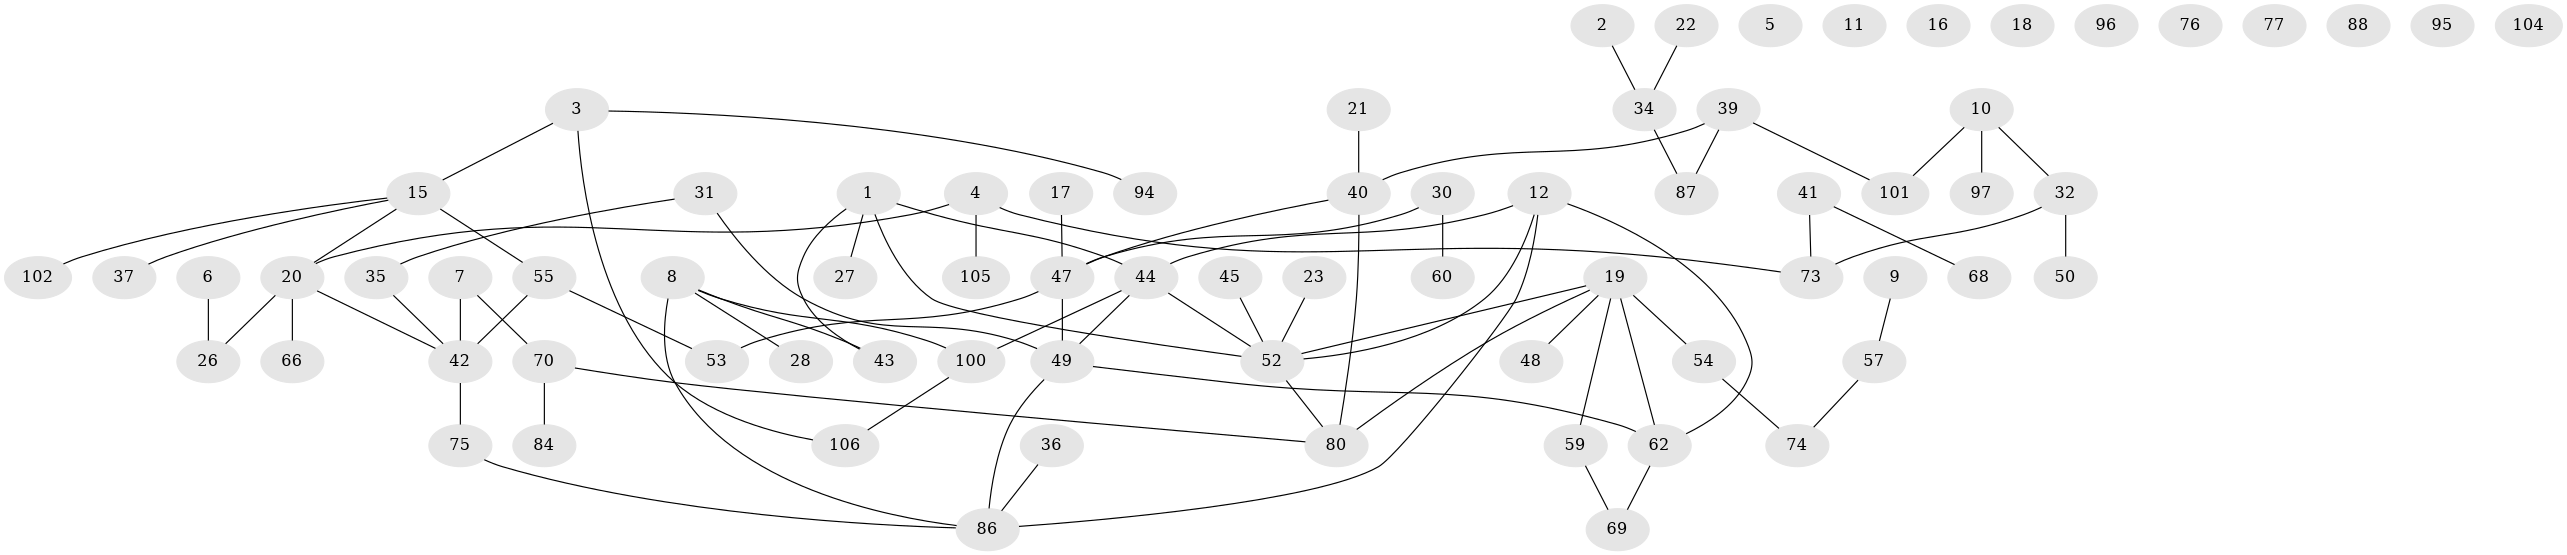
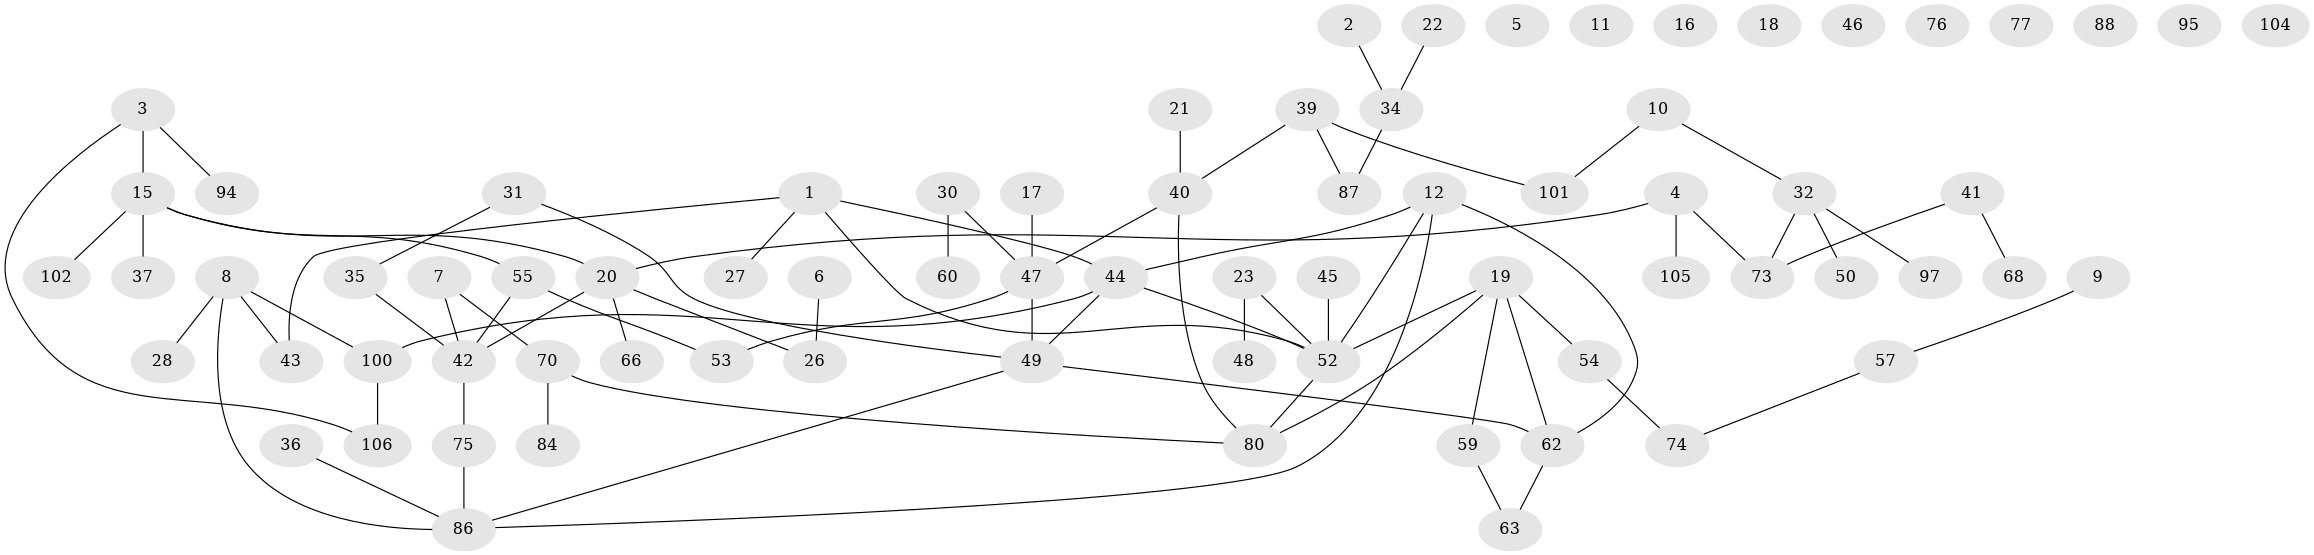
(2107, 26) -> (1853, 26)
(1982, 152) -> (1872, 238)
(1573, 320) -> (1244, 316)
(1618, 530) -> (1510, 530)
